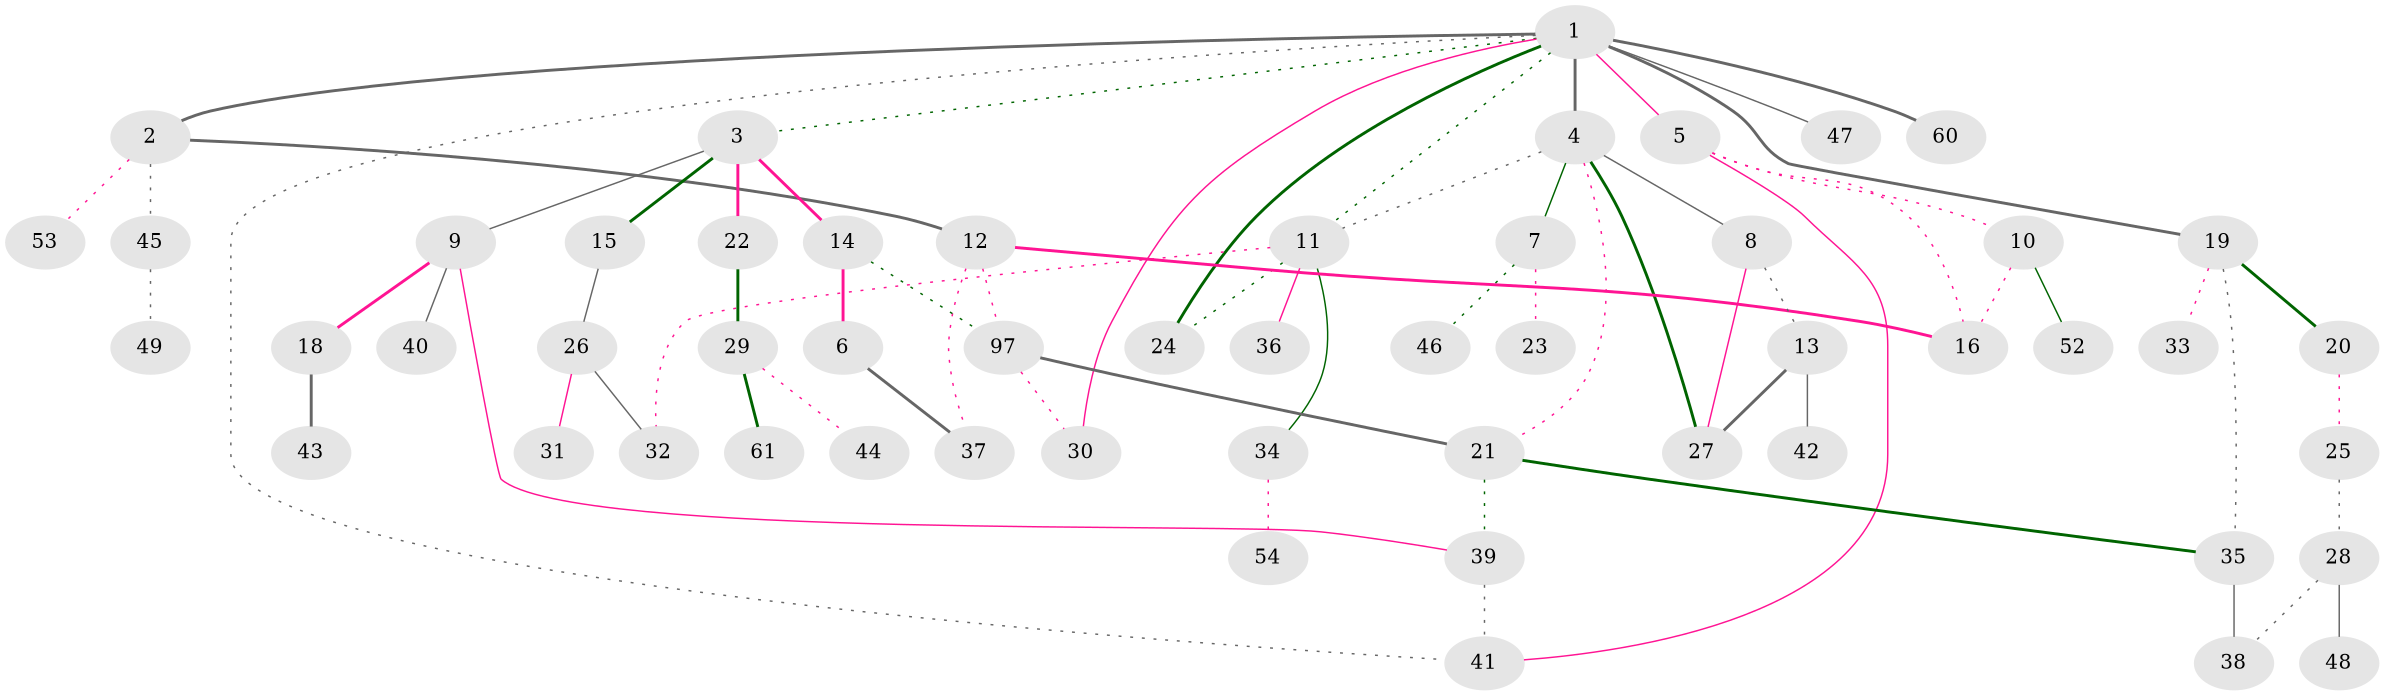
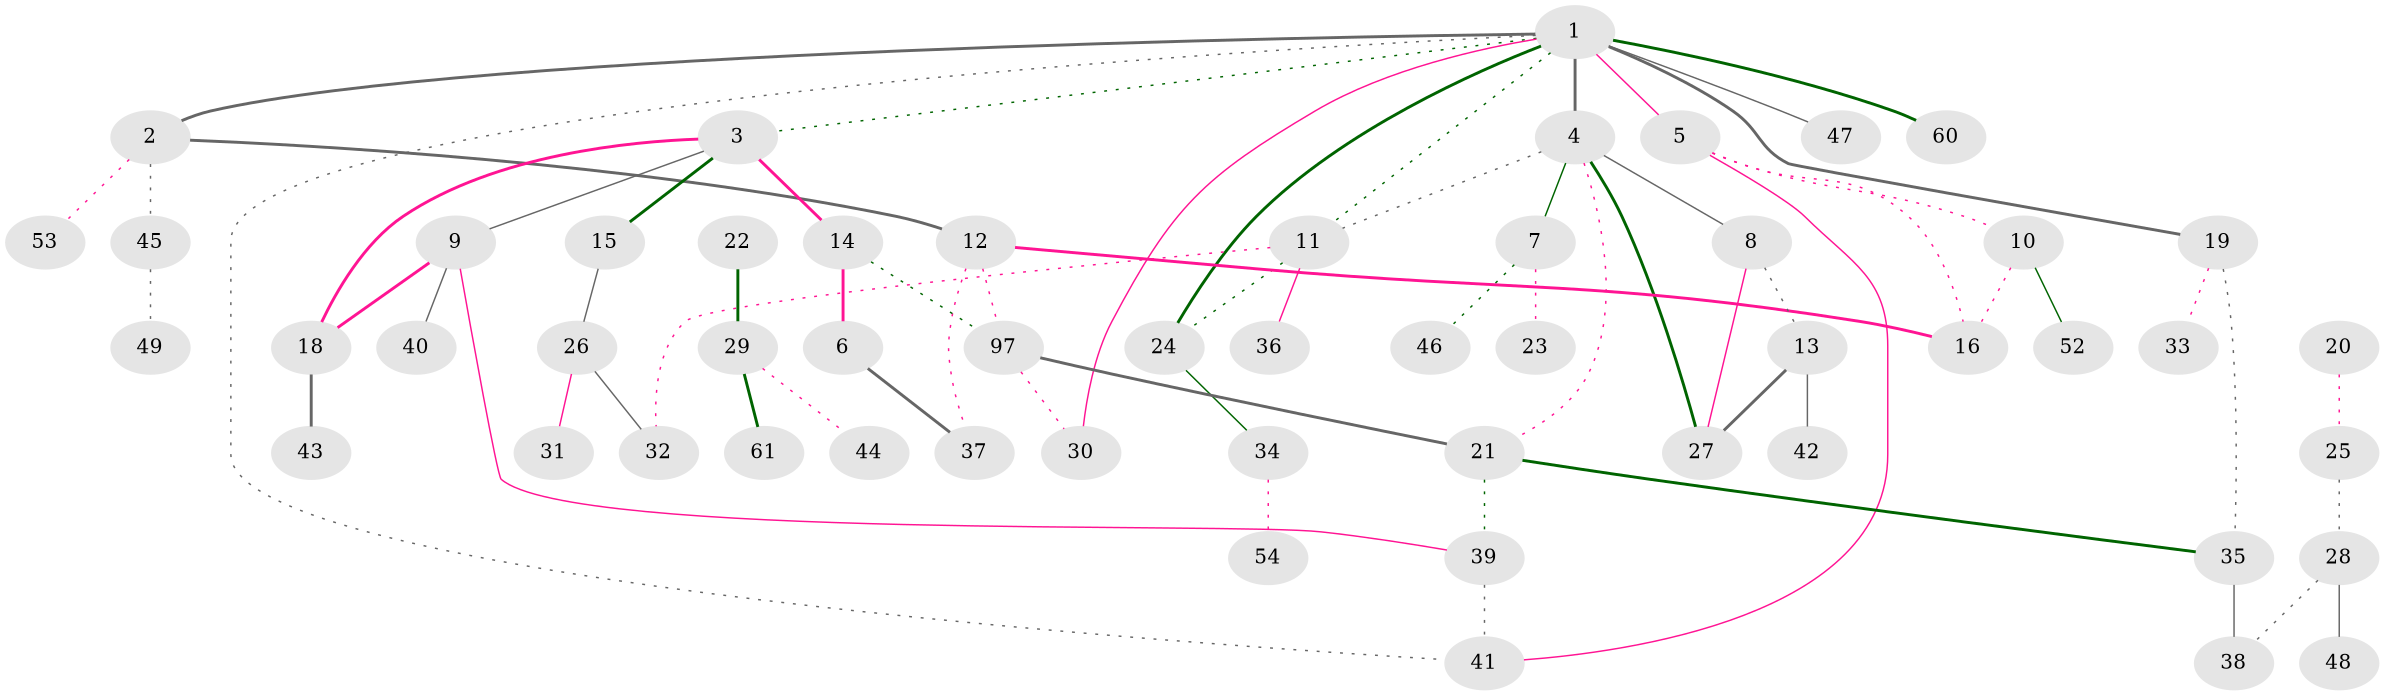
(1766, 74) -> (1766, 74)
(738, 199) -> (481, 178)
(2279, 295) -> none
(1326, 354) -> (1224, 408)
